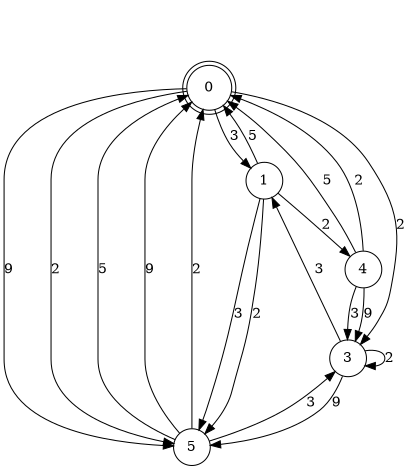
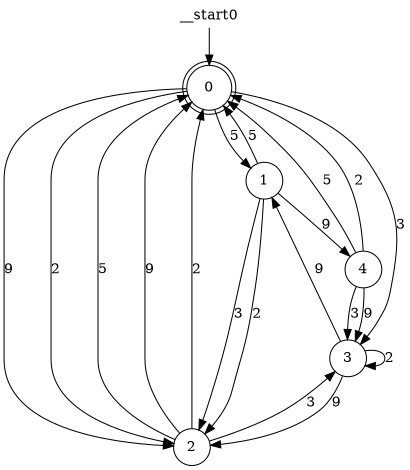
none -> (209, 16)
(235, 136) -> (235, 136)
(327, 225) -> (327, 225)
(401, 225) -> (401, 225)
(320, 270) -> (320, 270)
(192, 447) -> (192, 447)
